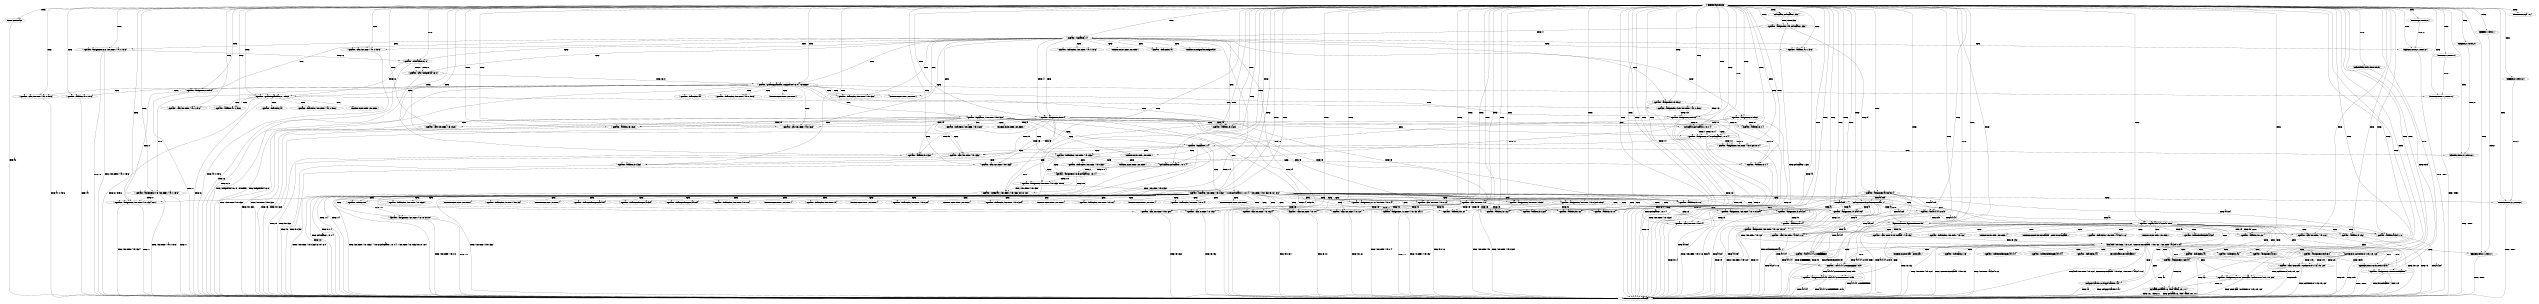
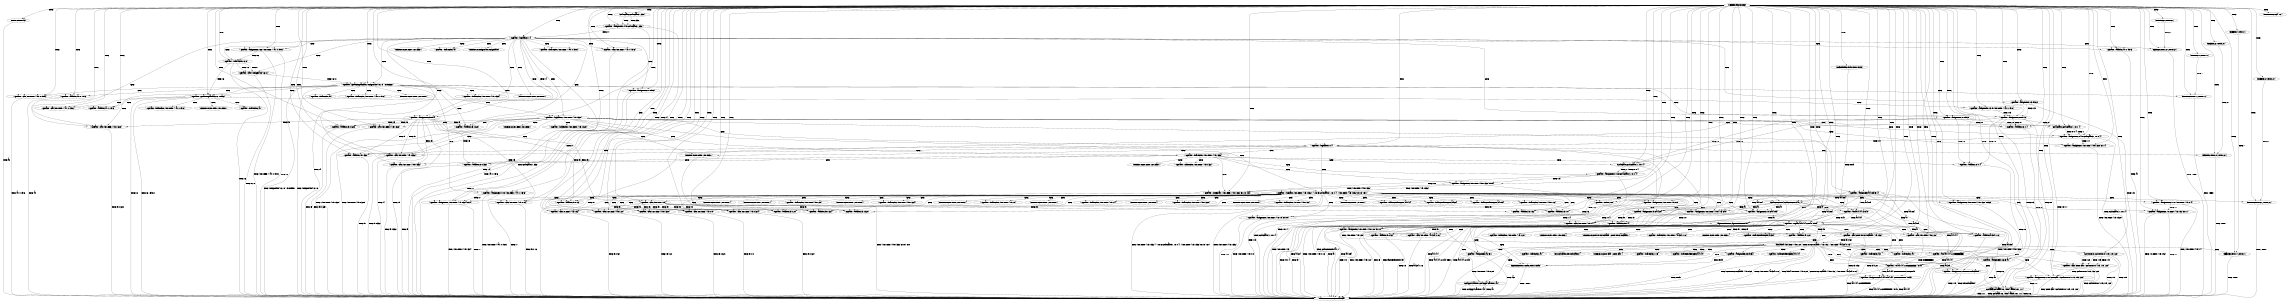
(821, 202) -> none
